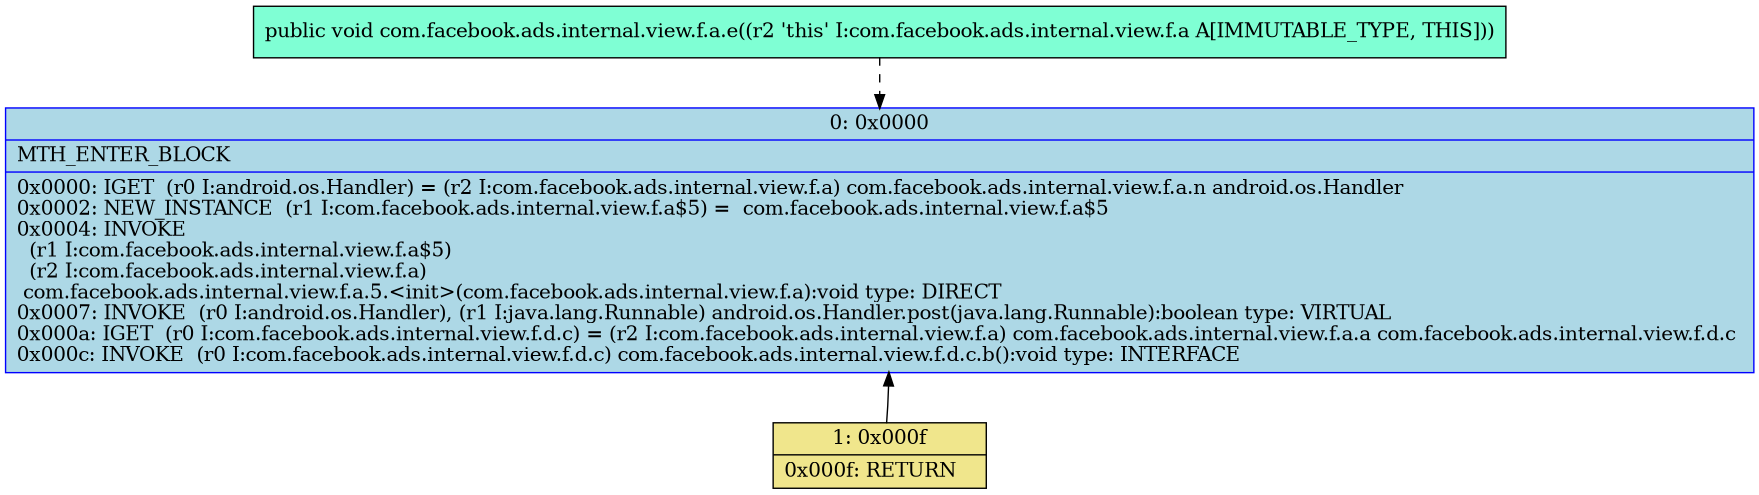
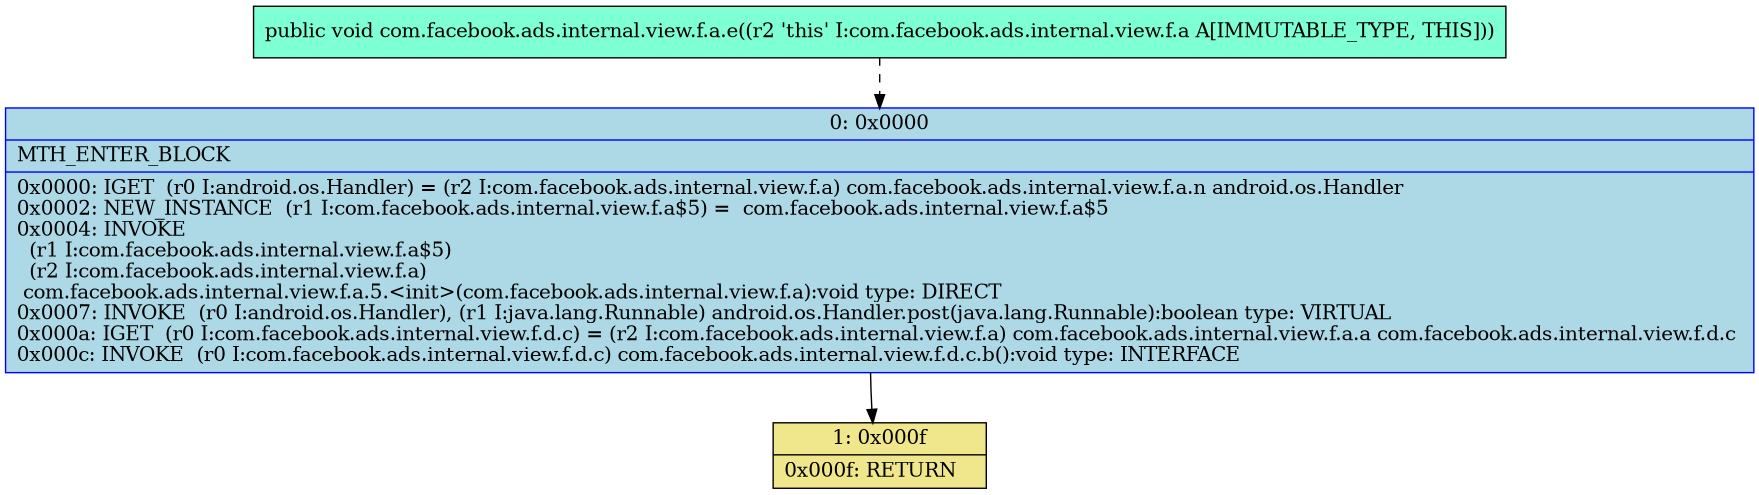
(888, 405) -> (871, 391)
